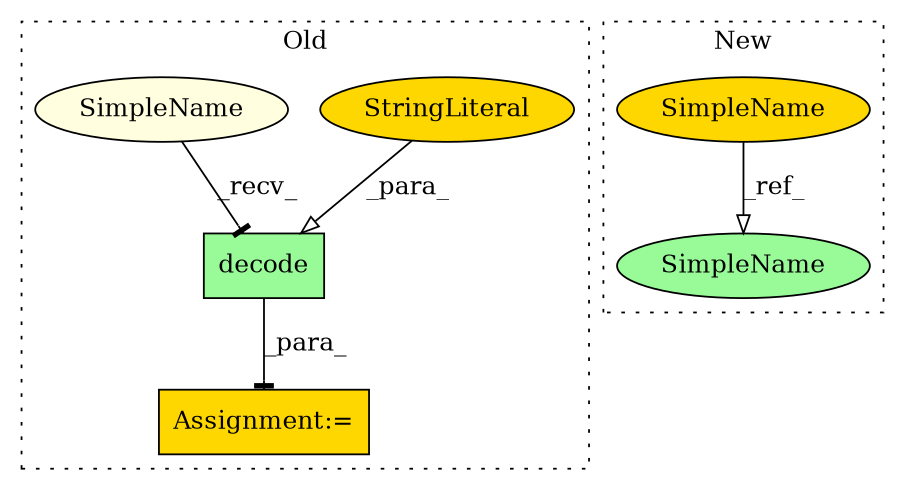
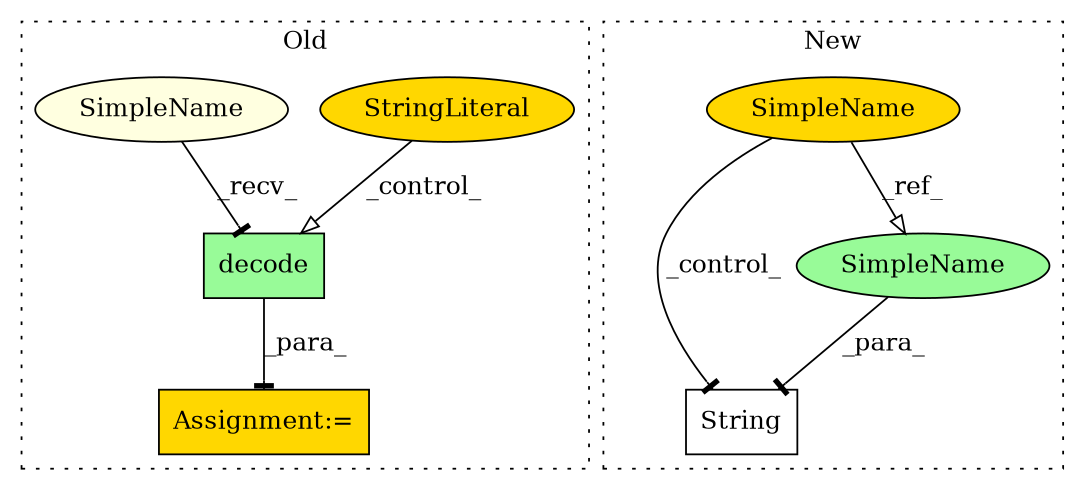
(408, 188) -> (424, 188)
none -> (742, 422)
